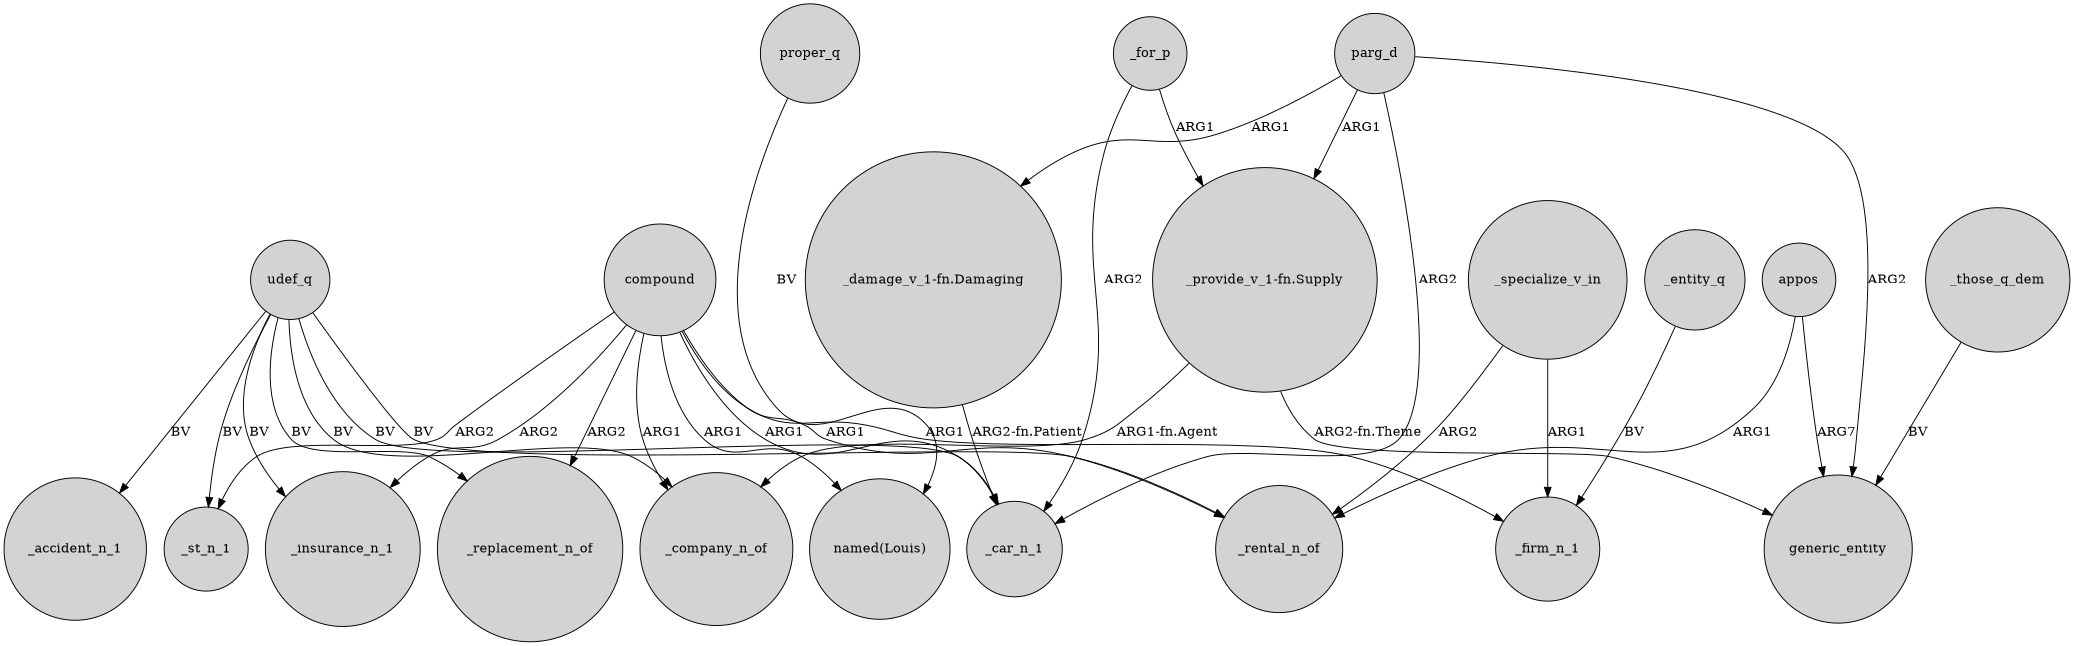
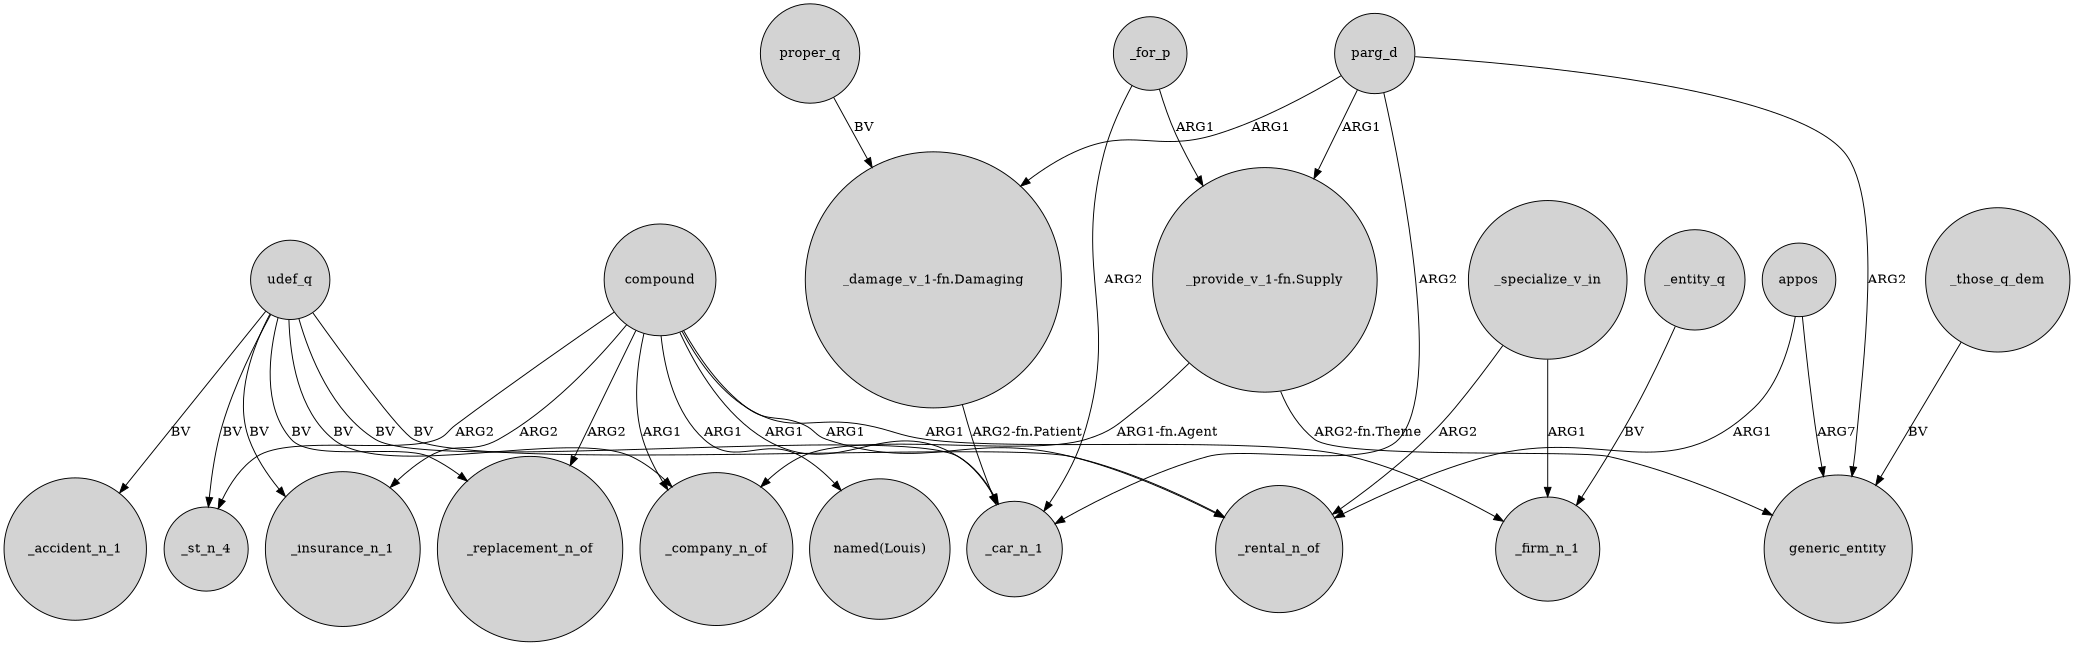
(751, 365) -> (851, 128)
(206, 549) -> (206, 549)
